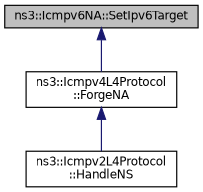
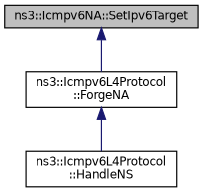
(101, 90) -> (101, 90)
(101, 169) -> (101, 169)
